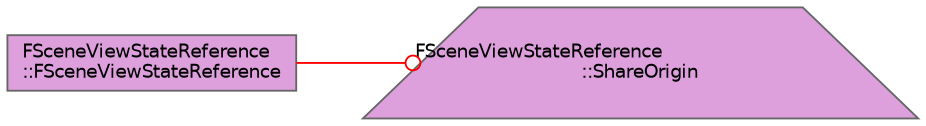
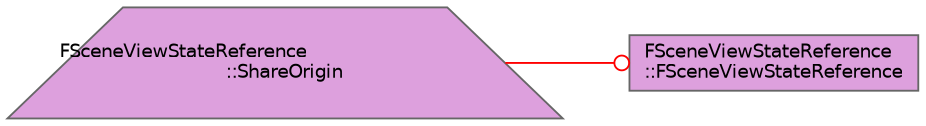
(351, 63) -> (560, 63)
